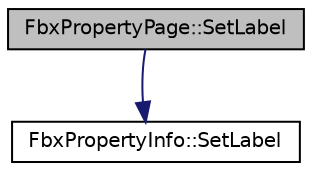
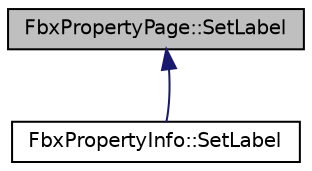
(143, 76) -> (169, 96)
